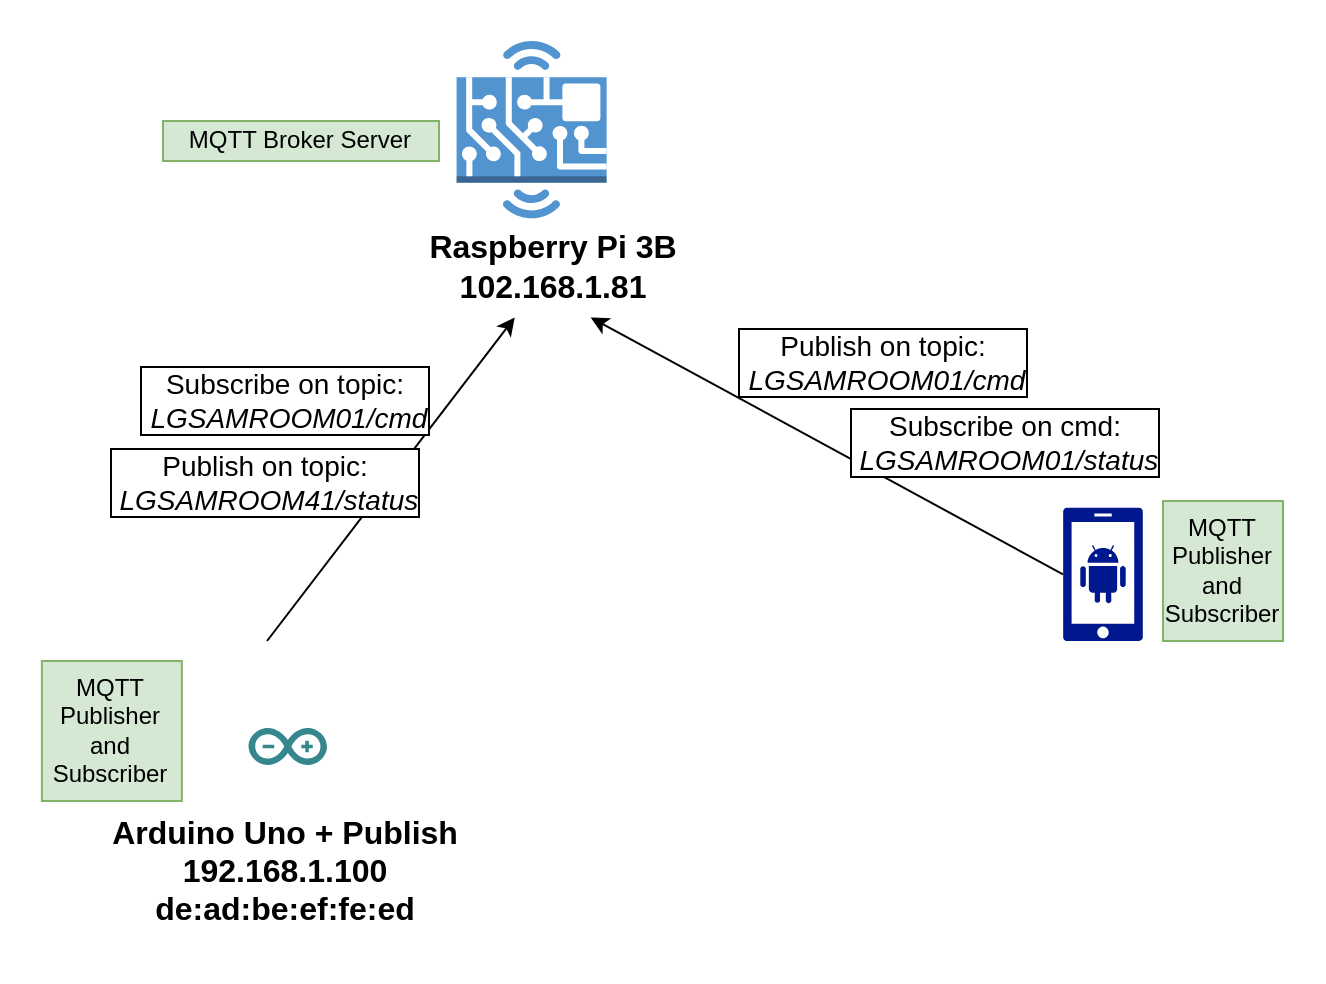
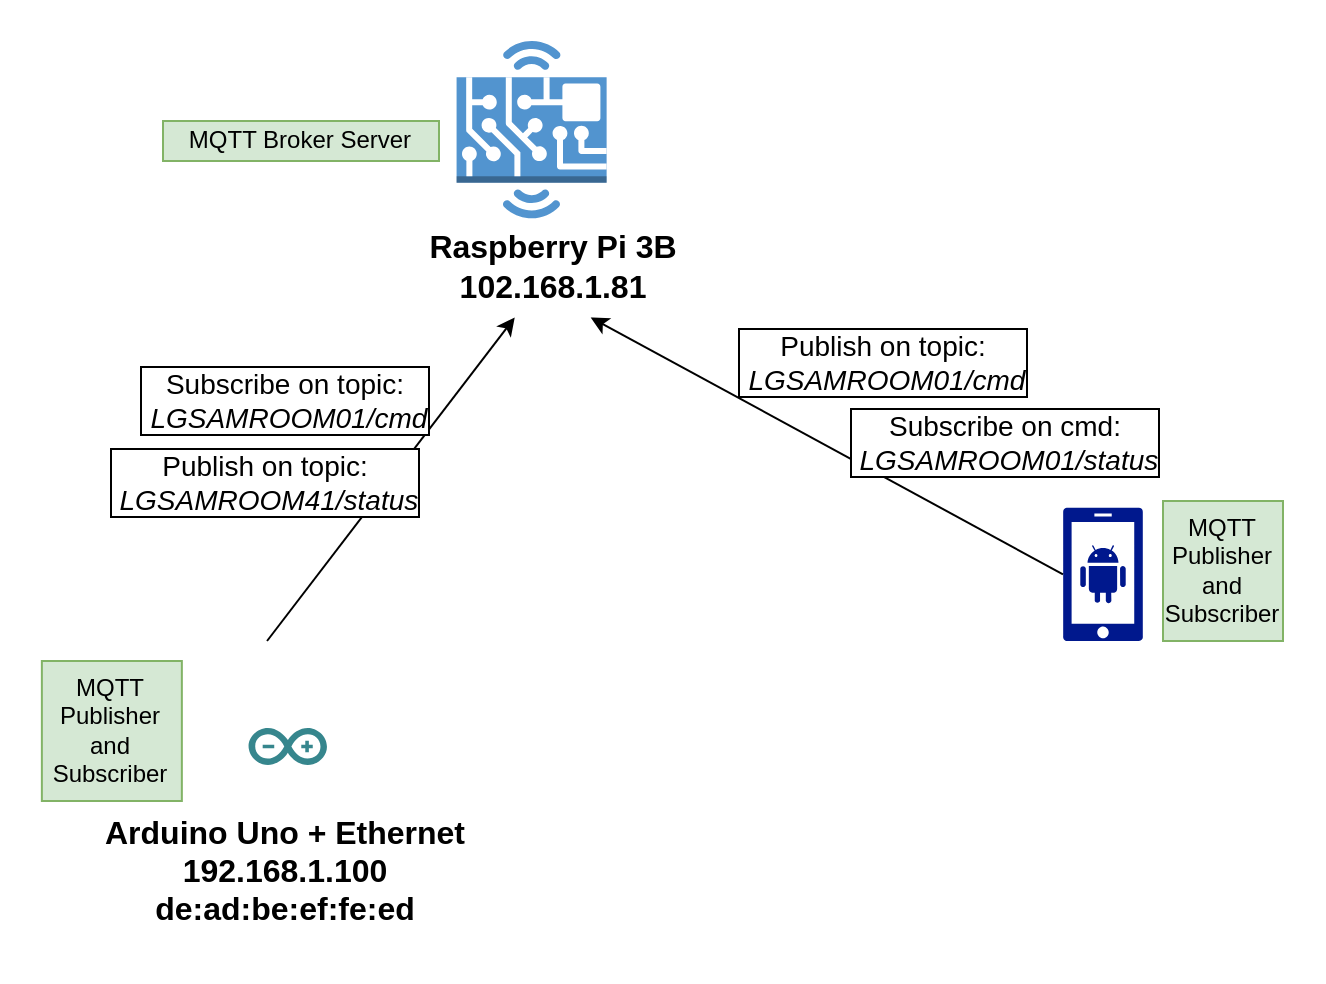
(286, 871) -> (286, 871)
